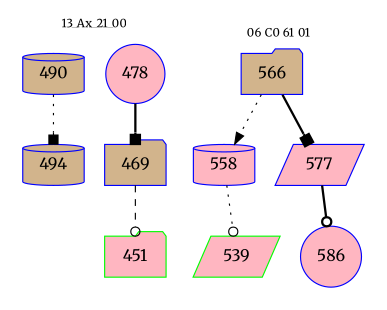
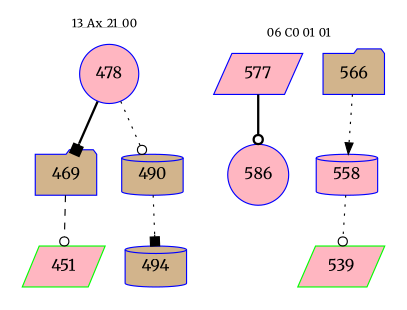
(279, 34) -> (299, 34)
(293, 114) -> none
none -> (130, 123)
(135, 257) -> (64, 267)
